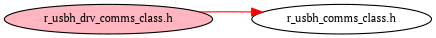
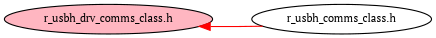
(225, 12) -> (237, 27)
